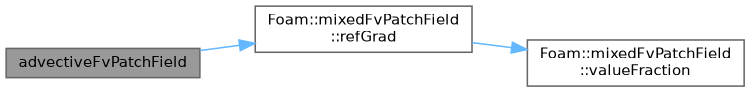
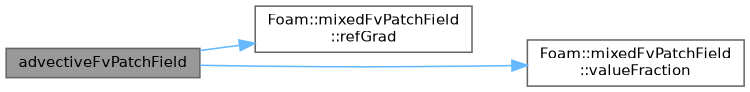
(492, 45) -> (356, 67)
